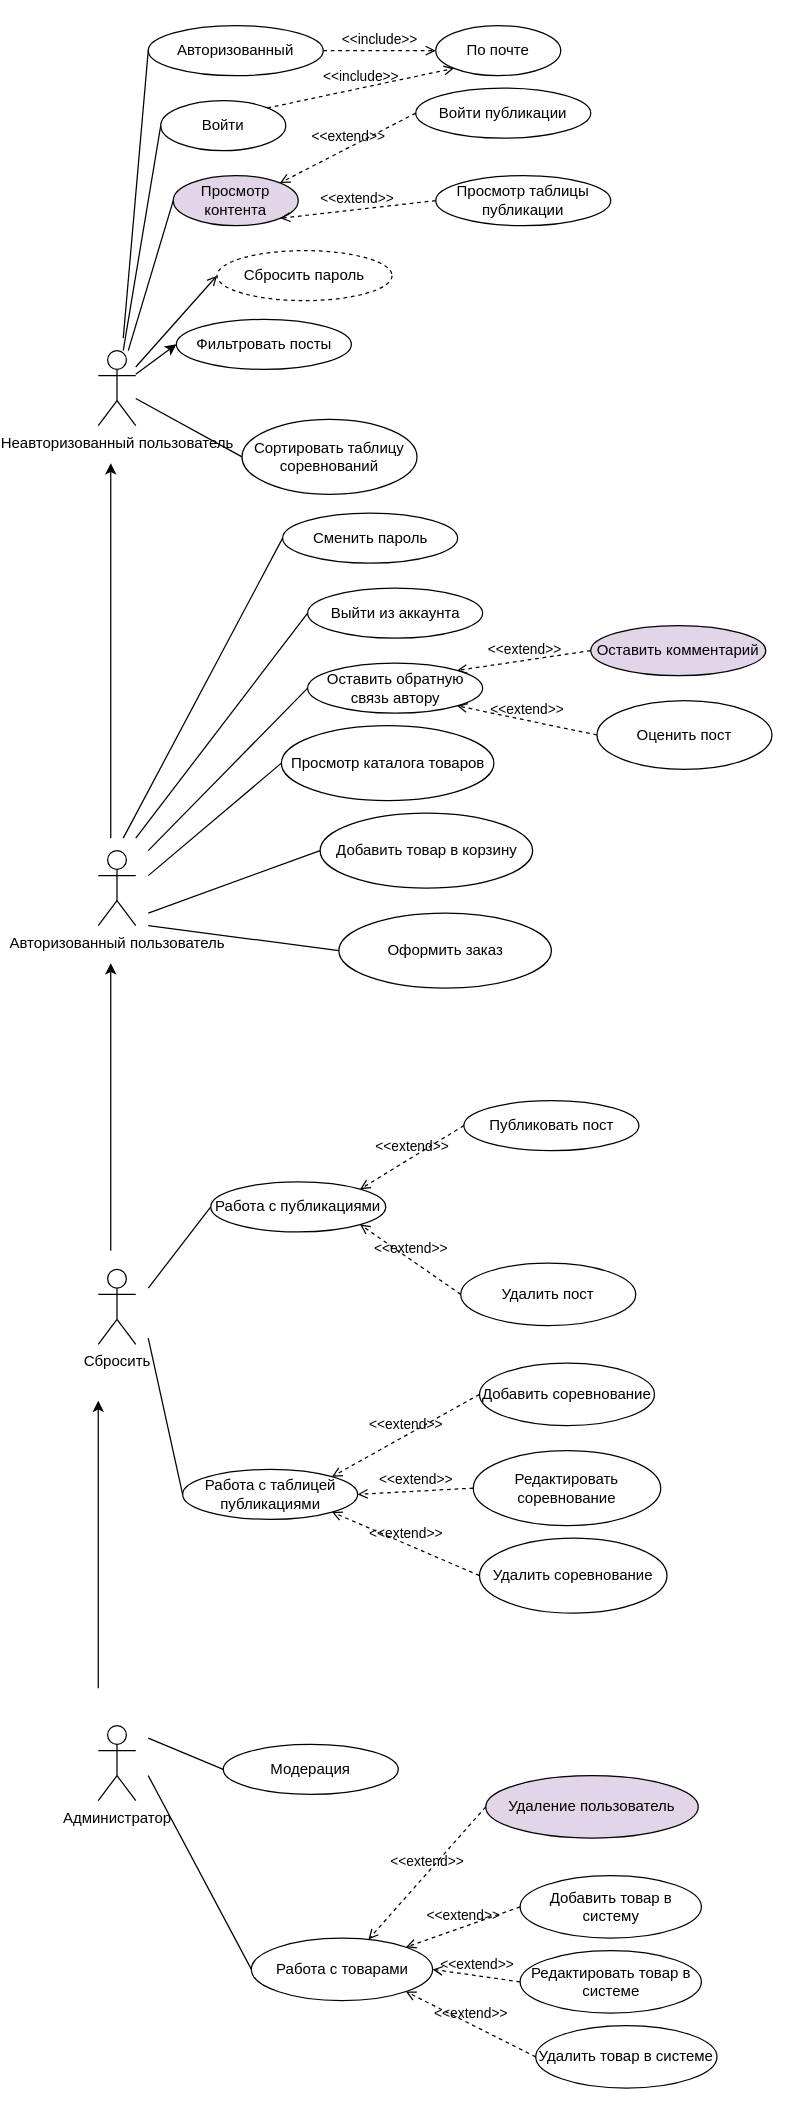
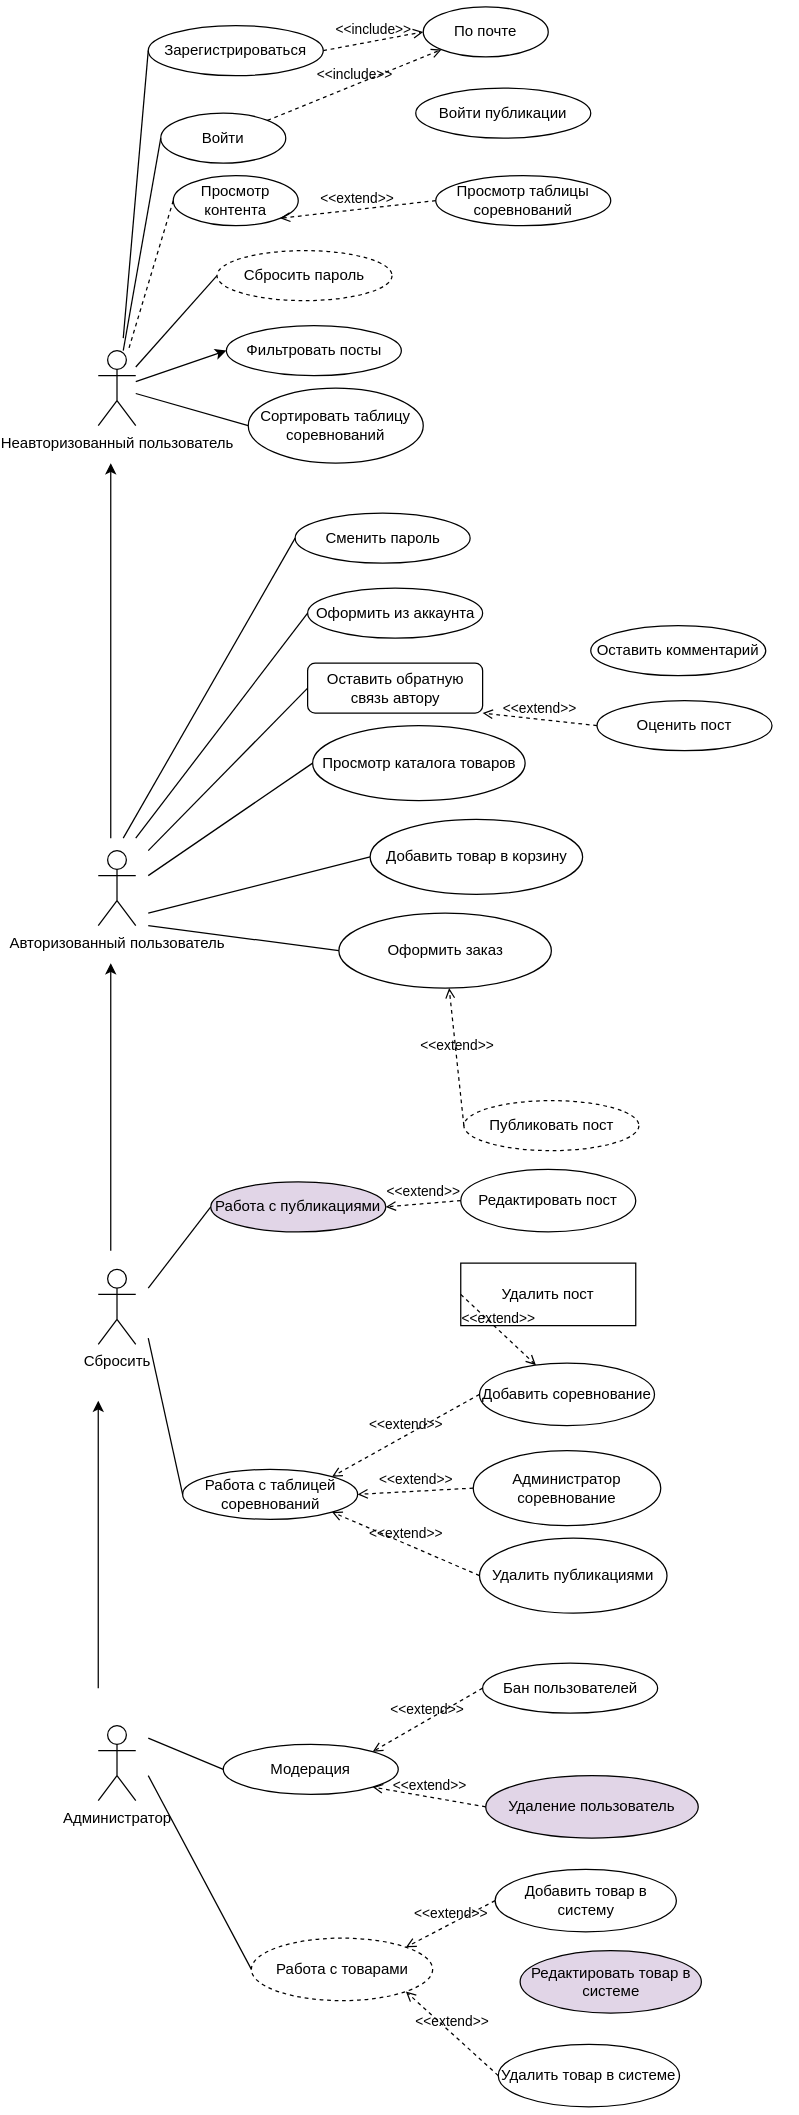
(236, 51) -> (236, 51)
(498, 51) -> (486, 32)
(223, 126) -> (223, 138)
(349, 147) -> none
(236, 201) -> (236, 201)
(523, 201) -> (523, 201)
(151, 276) -> (151, 276)
(213, 280) -> (214, 279)
(264, 344) -> (314, 351)
(329, 457) -> (336, 426)
(370, 538) -> (383, 538)
(396, 613) -> (396, 613)
(678, 651) -> (678, 651)
(525, 660) -> none
(395, 688) -> (395, 688)
(684, 735) -> (684, 726)
(388, 763) -> (419, 763)
(426, 851) -> (476, 857)
(551, 1126) -> (551, 1126)
(413, 1157) -> (457, 1059)
none -> (548, 1201)
none -> (425, 1204)
(298, 1207) -> (298, 1207)
(412, 1261) -> (497, 1329)
(548, 1294) -> (548, 1294)
(567, 1488) -> (567, 1488)
(271, 1494) -> (271, 1494)
(573, 1576) -> (573, 1576)
none -> (570, 1688)
none -> (429, 1719)
(428, 1872) -> (430, 1797)
(611, 1907) -> (586, 1901)
(342, 1969) -> (342, 1969)
(478, 1976) -> none
(611, 1982) -> (611, 1982)
(626, 2057) -> (589, 2076)
